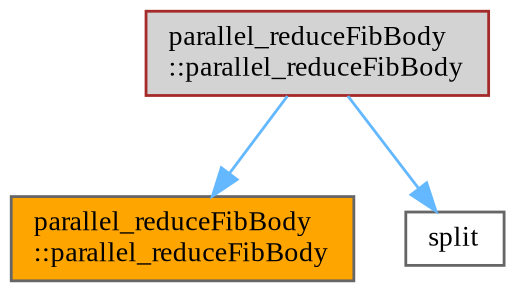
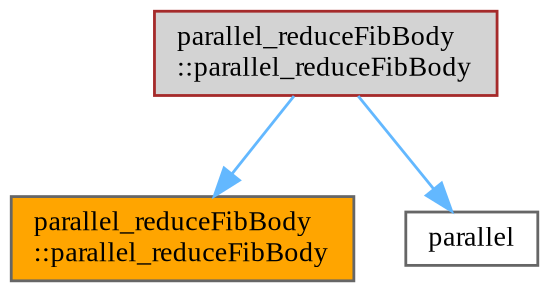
(455, 239) -> (472, 239)
